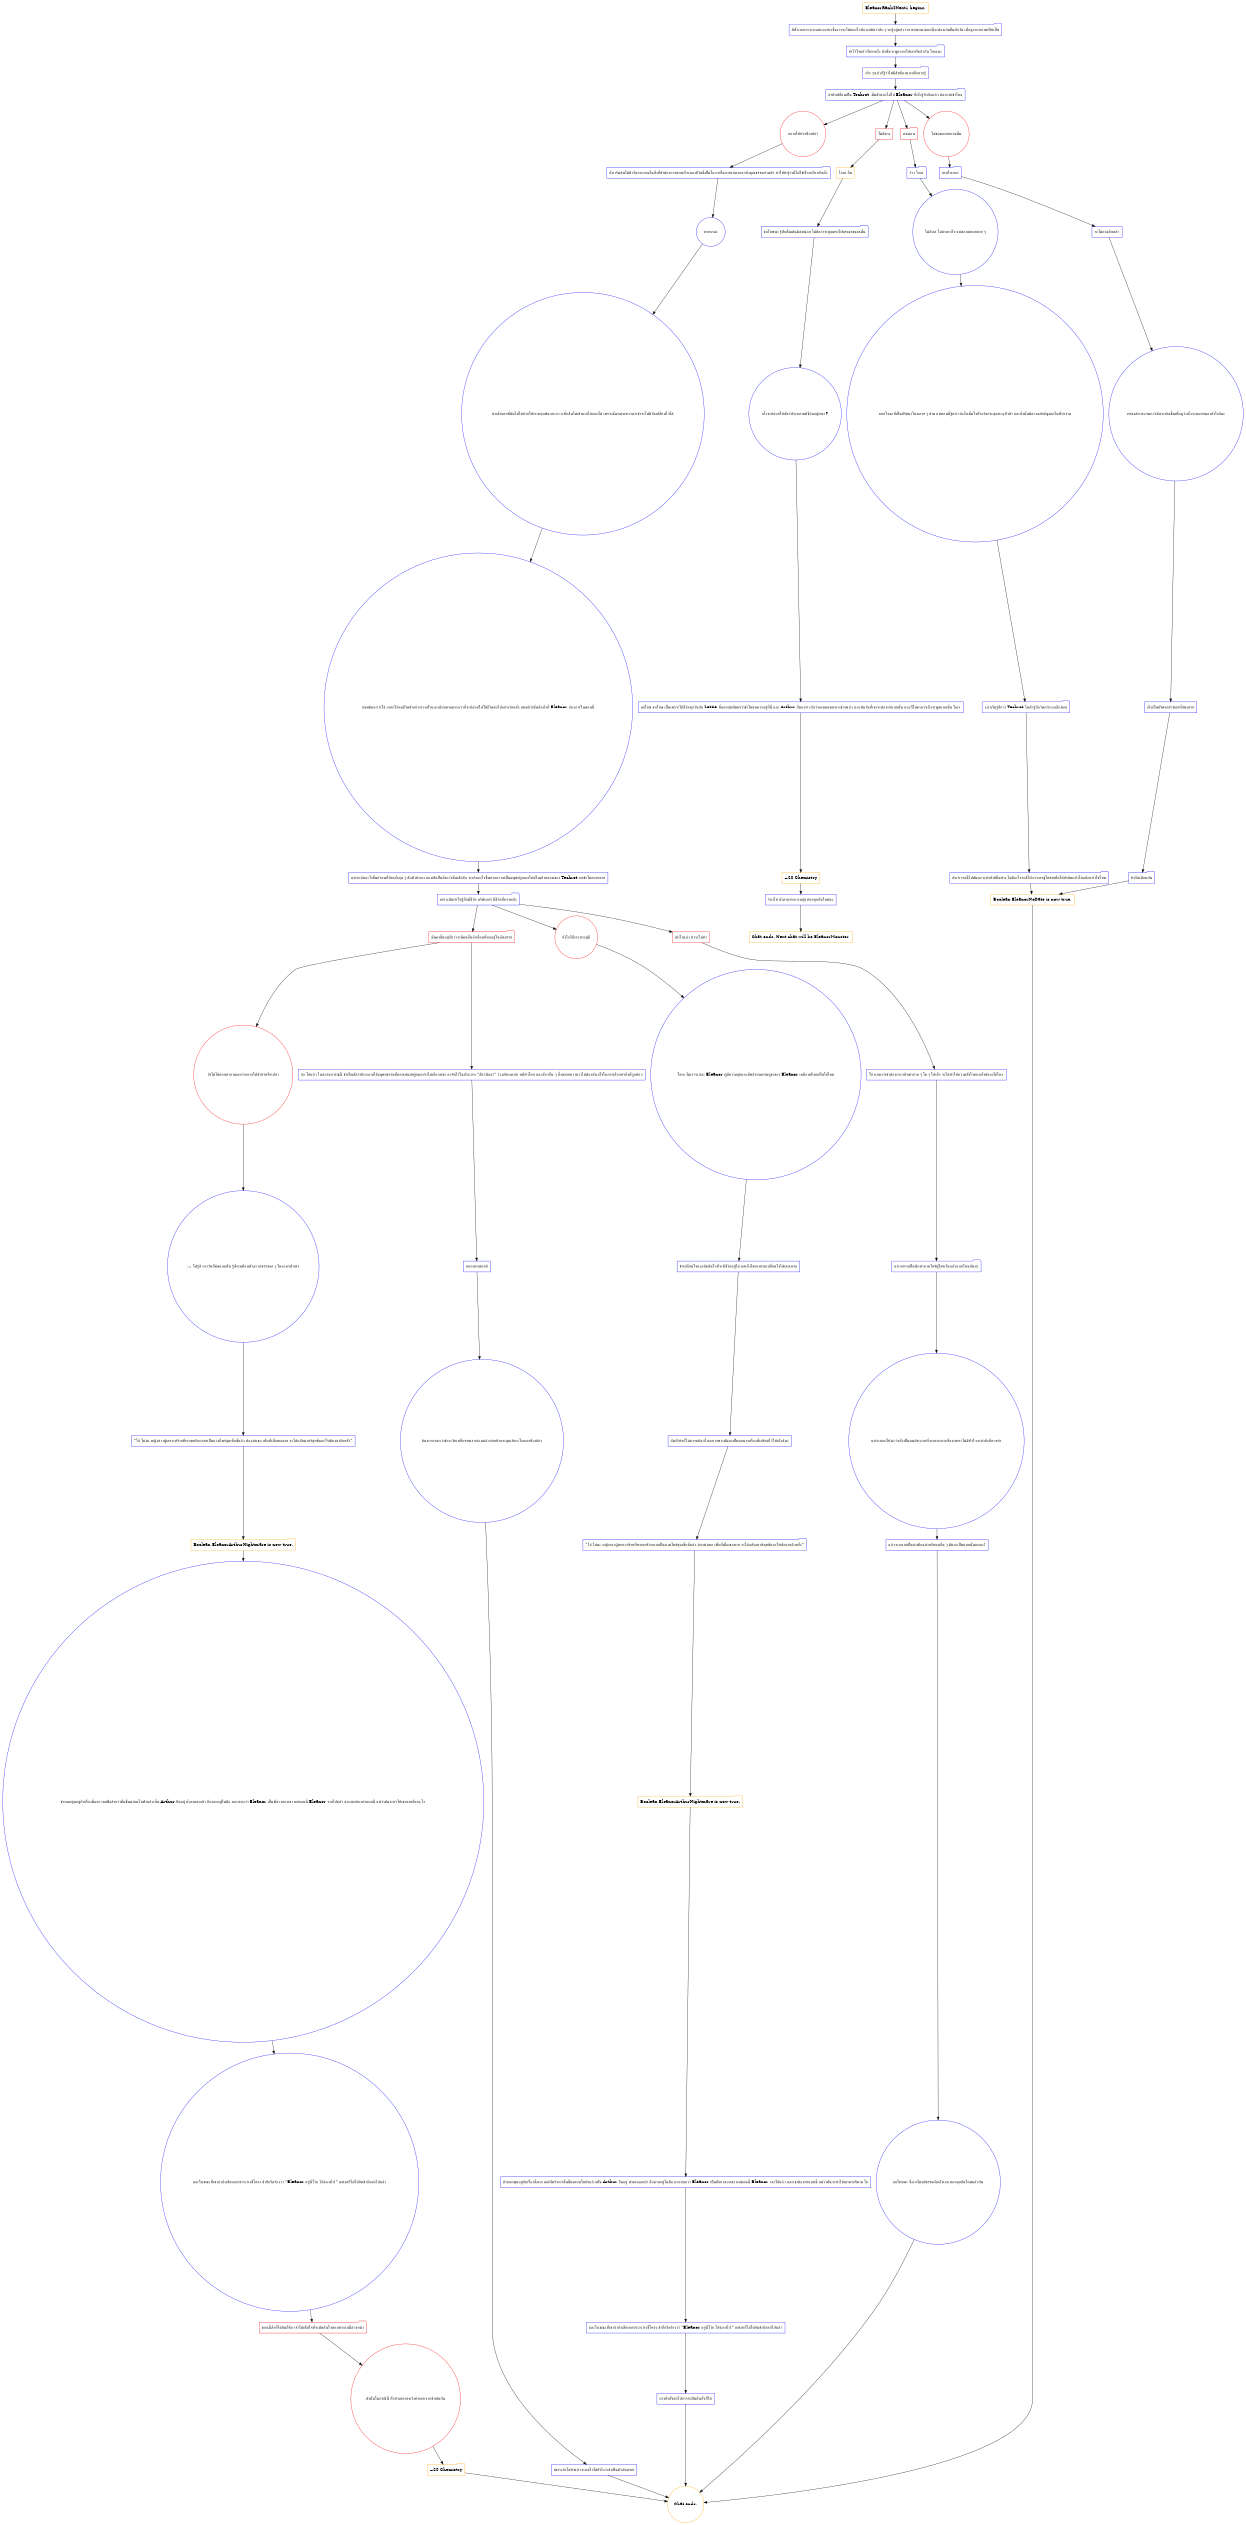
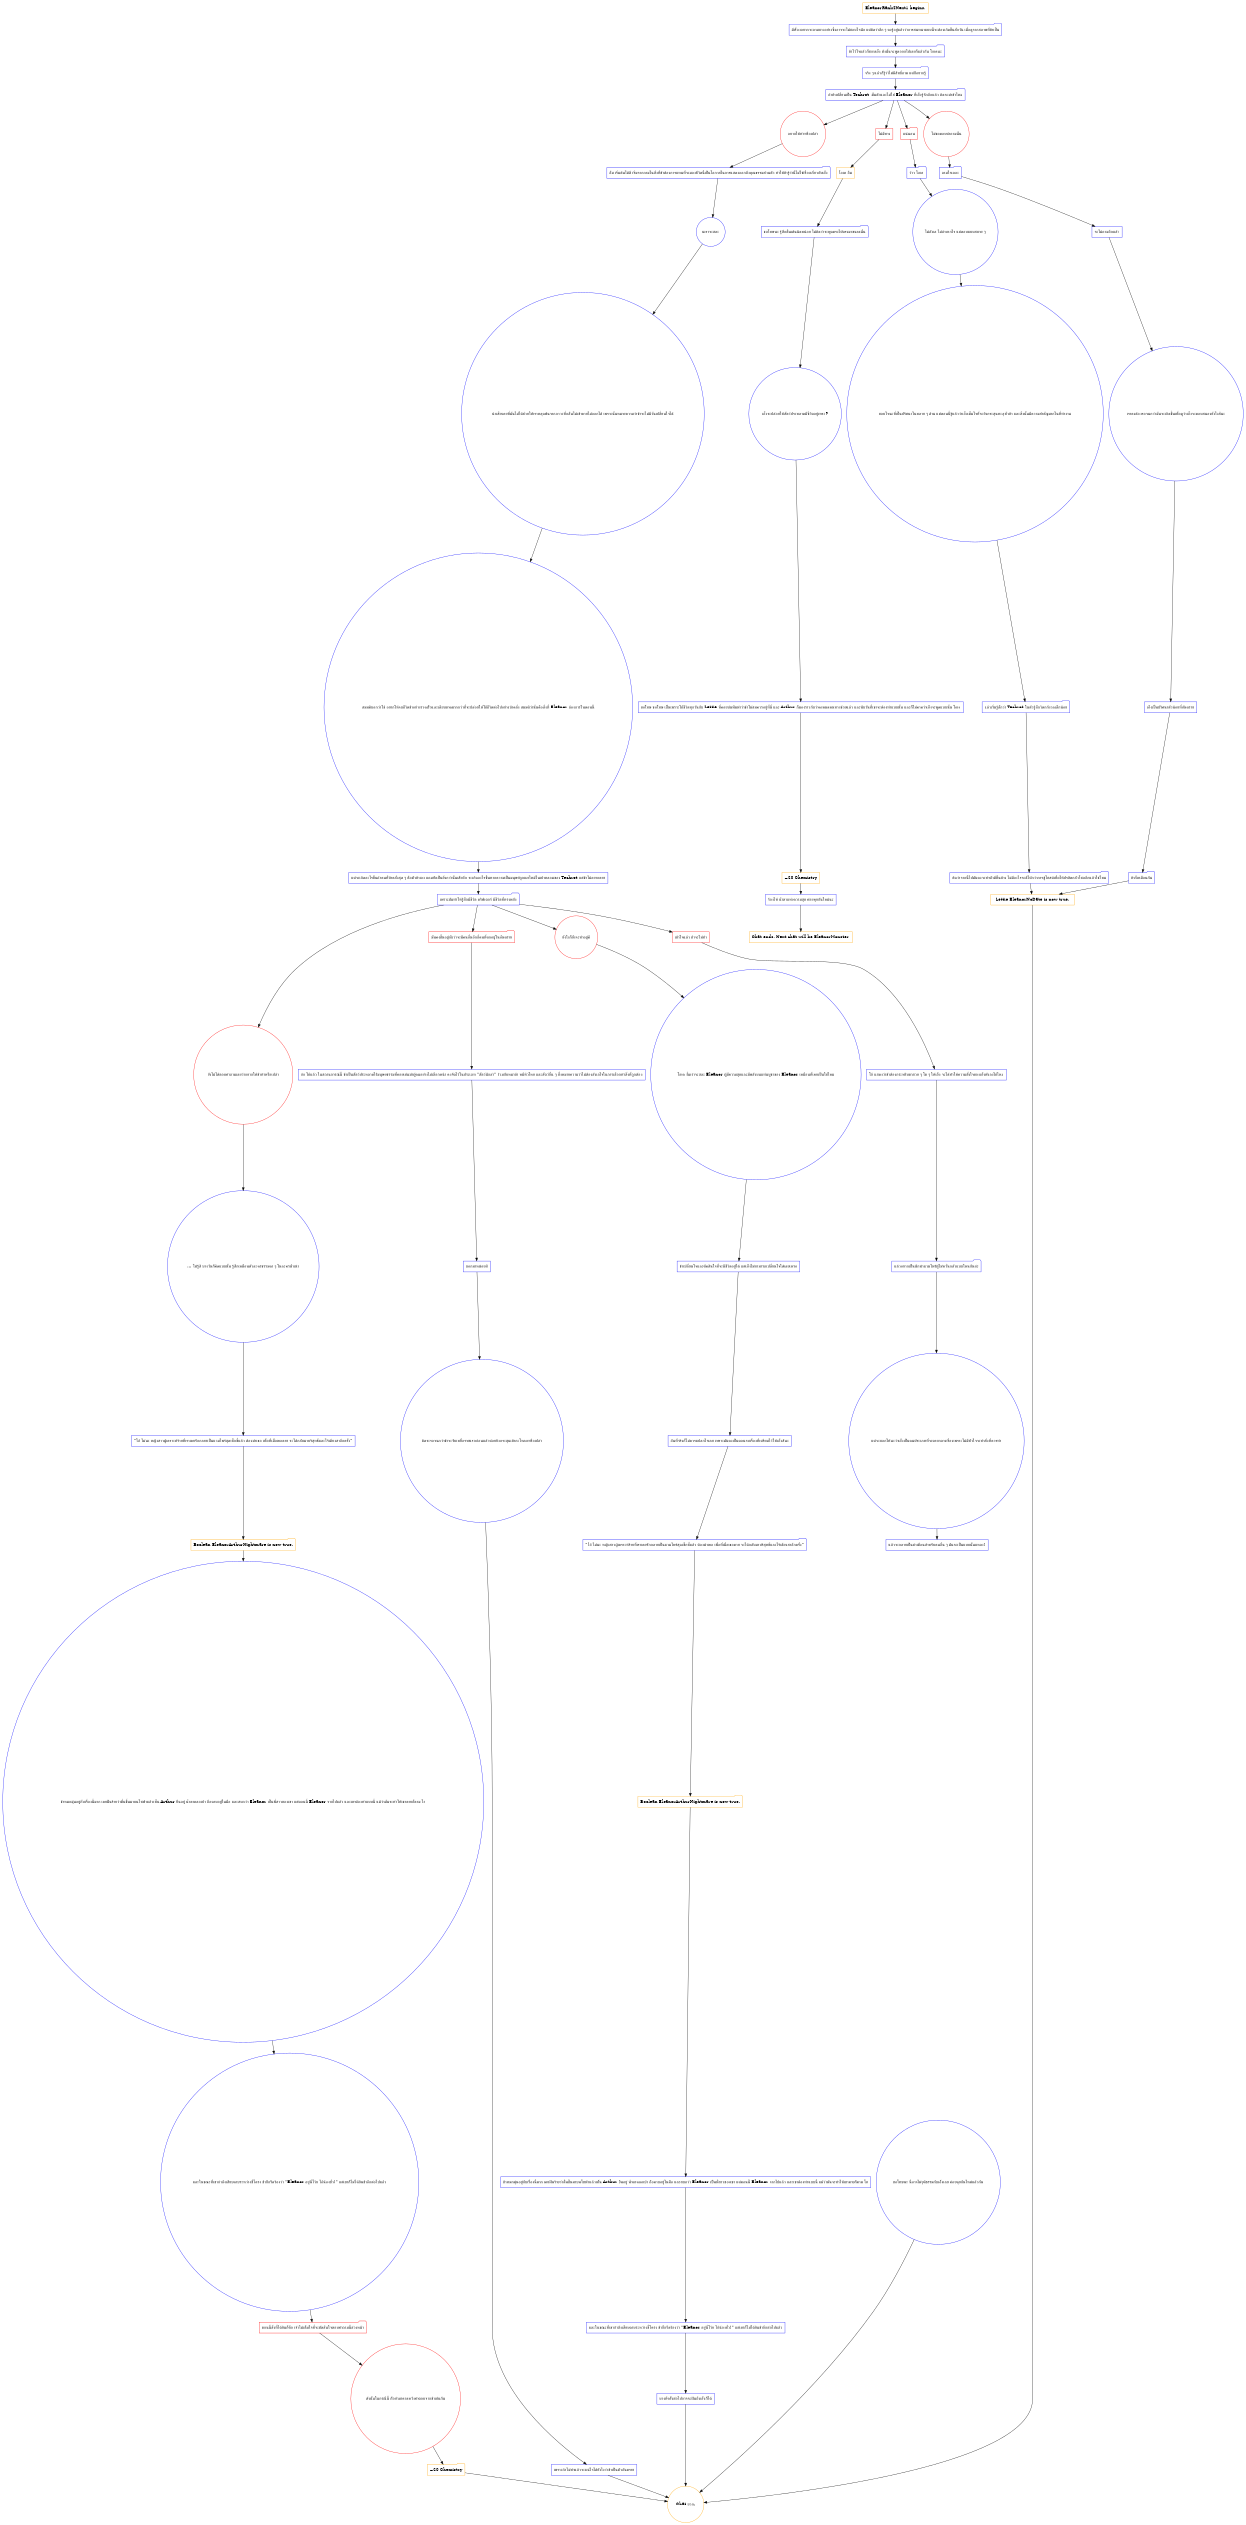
(711, 232) -> (711, 232)
(1033, 900) -> (1033, 900)
(334, 961) -> (335, 942)
(938, 1834) -> none
(686, 2504) -> (686, 2504)
